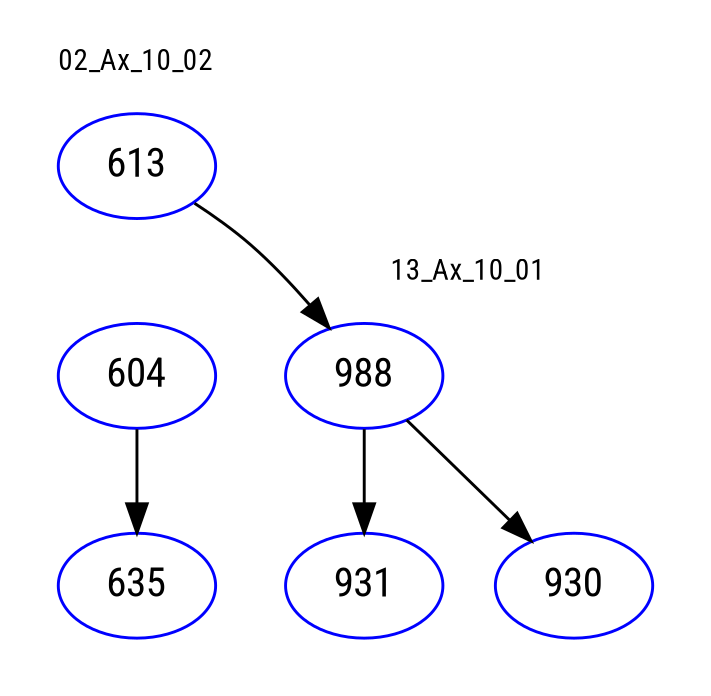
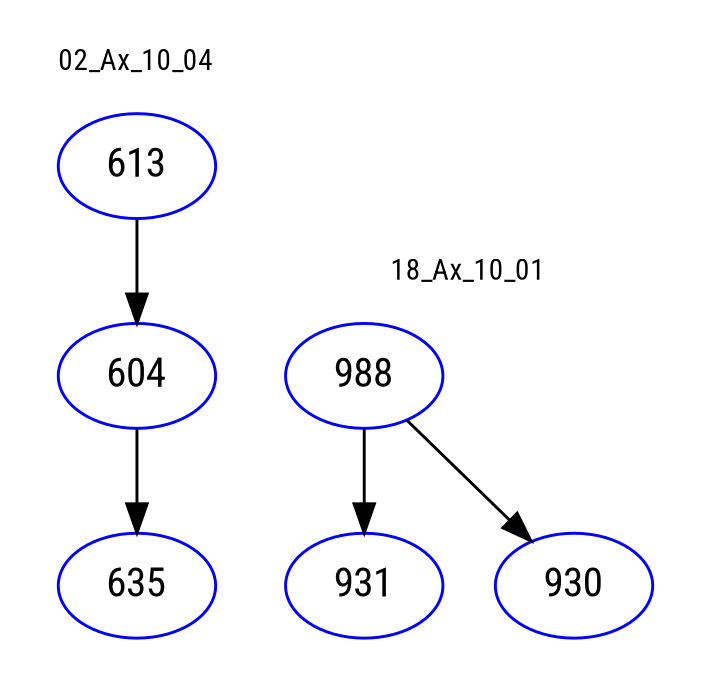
(137, 63) -> (137, 63)
(469, 272) -> (469, 272)
(281, 274) -> (137, 257)
